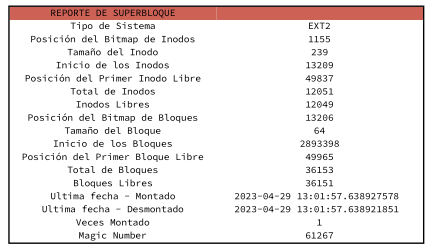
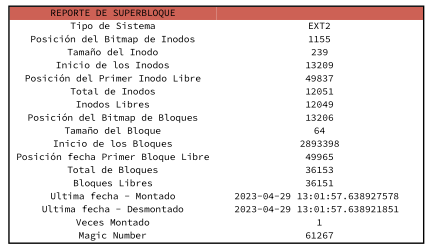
(113, 157) -> (113, 157)
